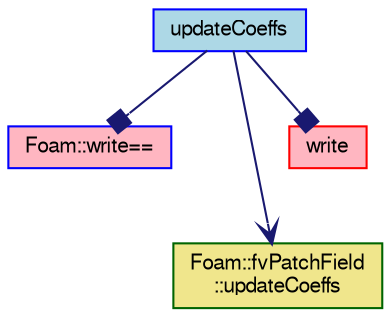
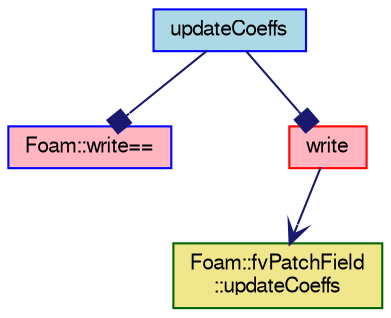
(251, 137) -> (309, 196)
